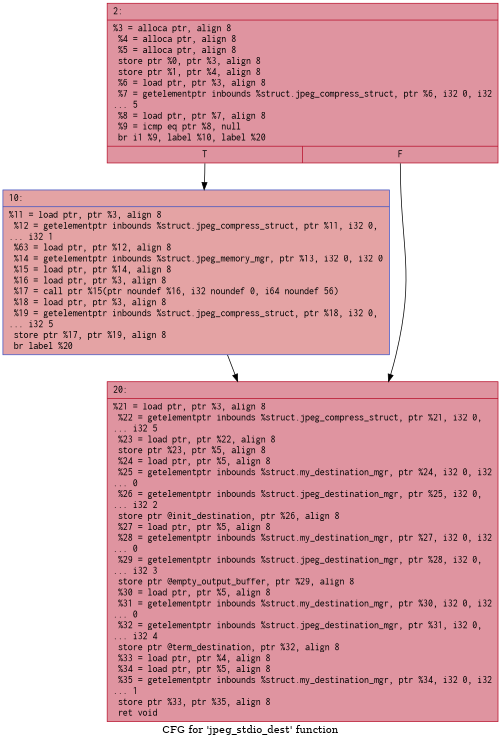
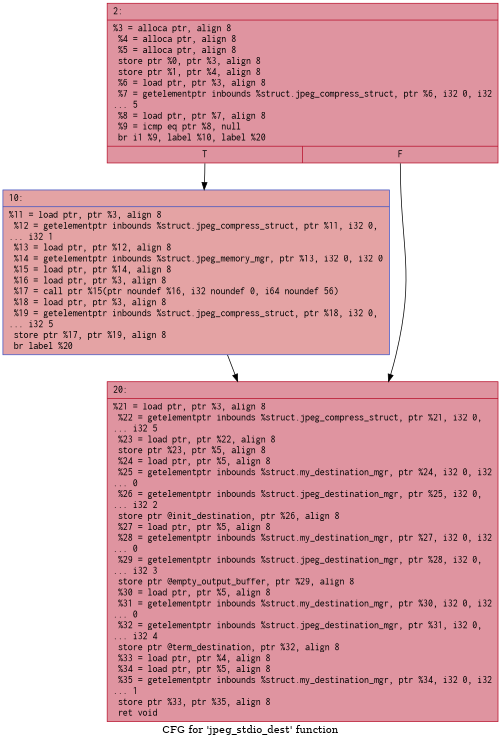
(90, 248) -> (90, 248)
